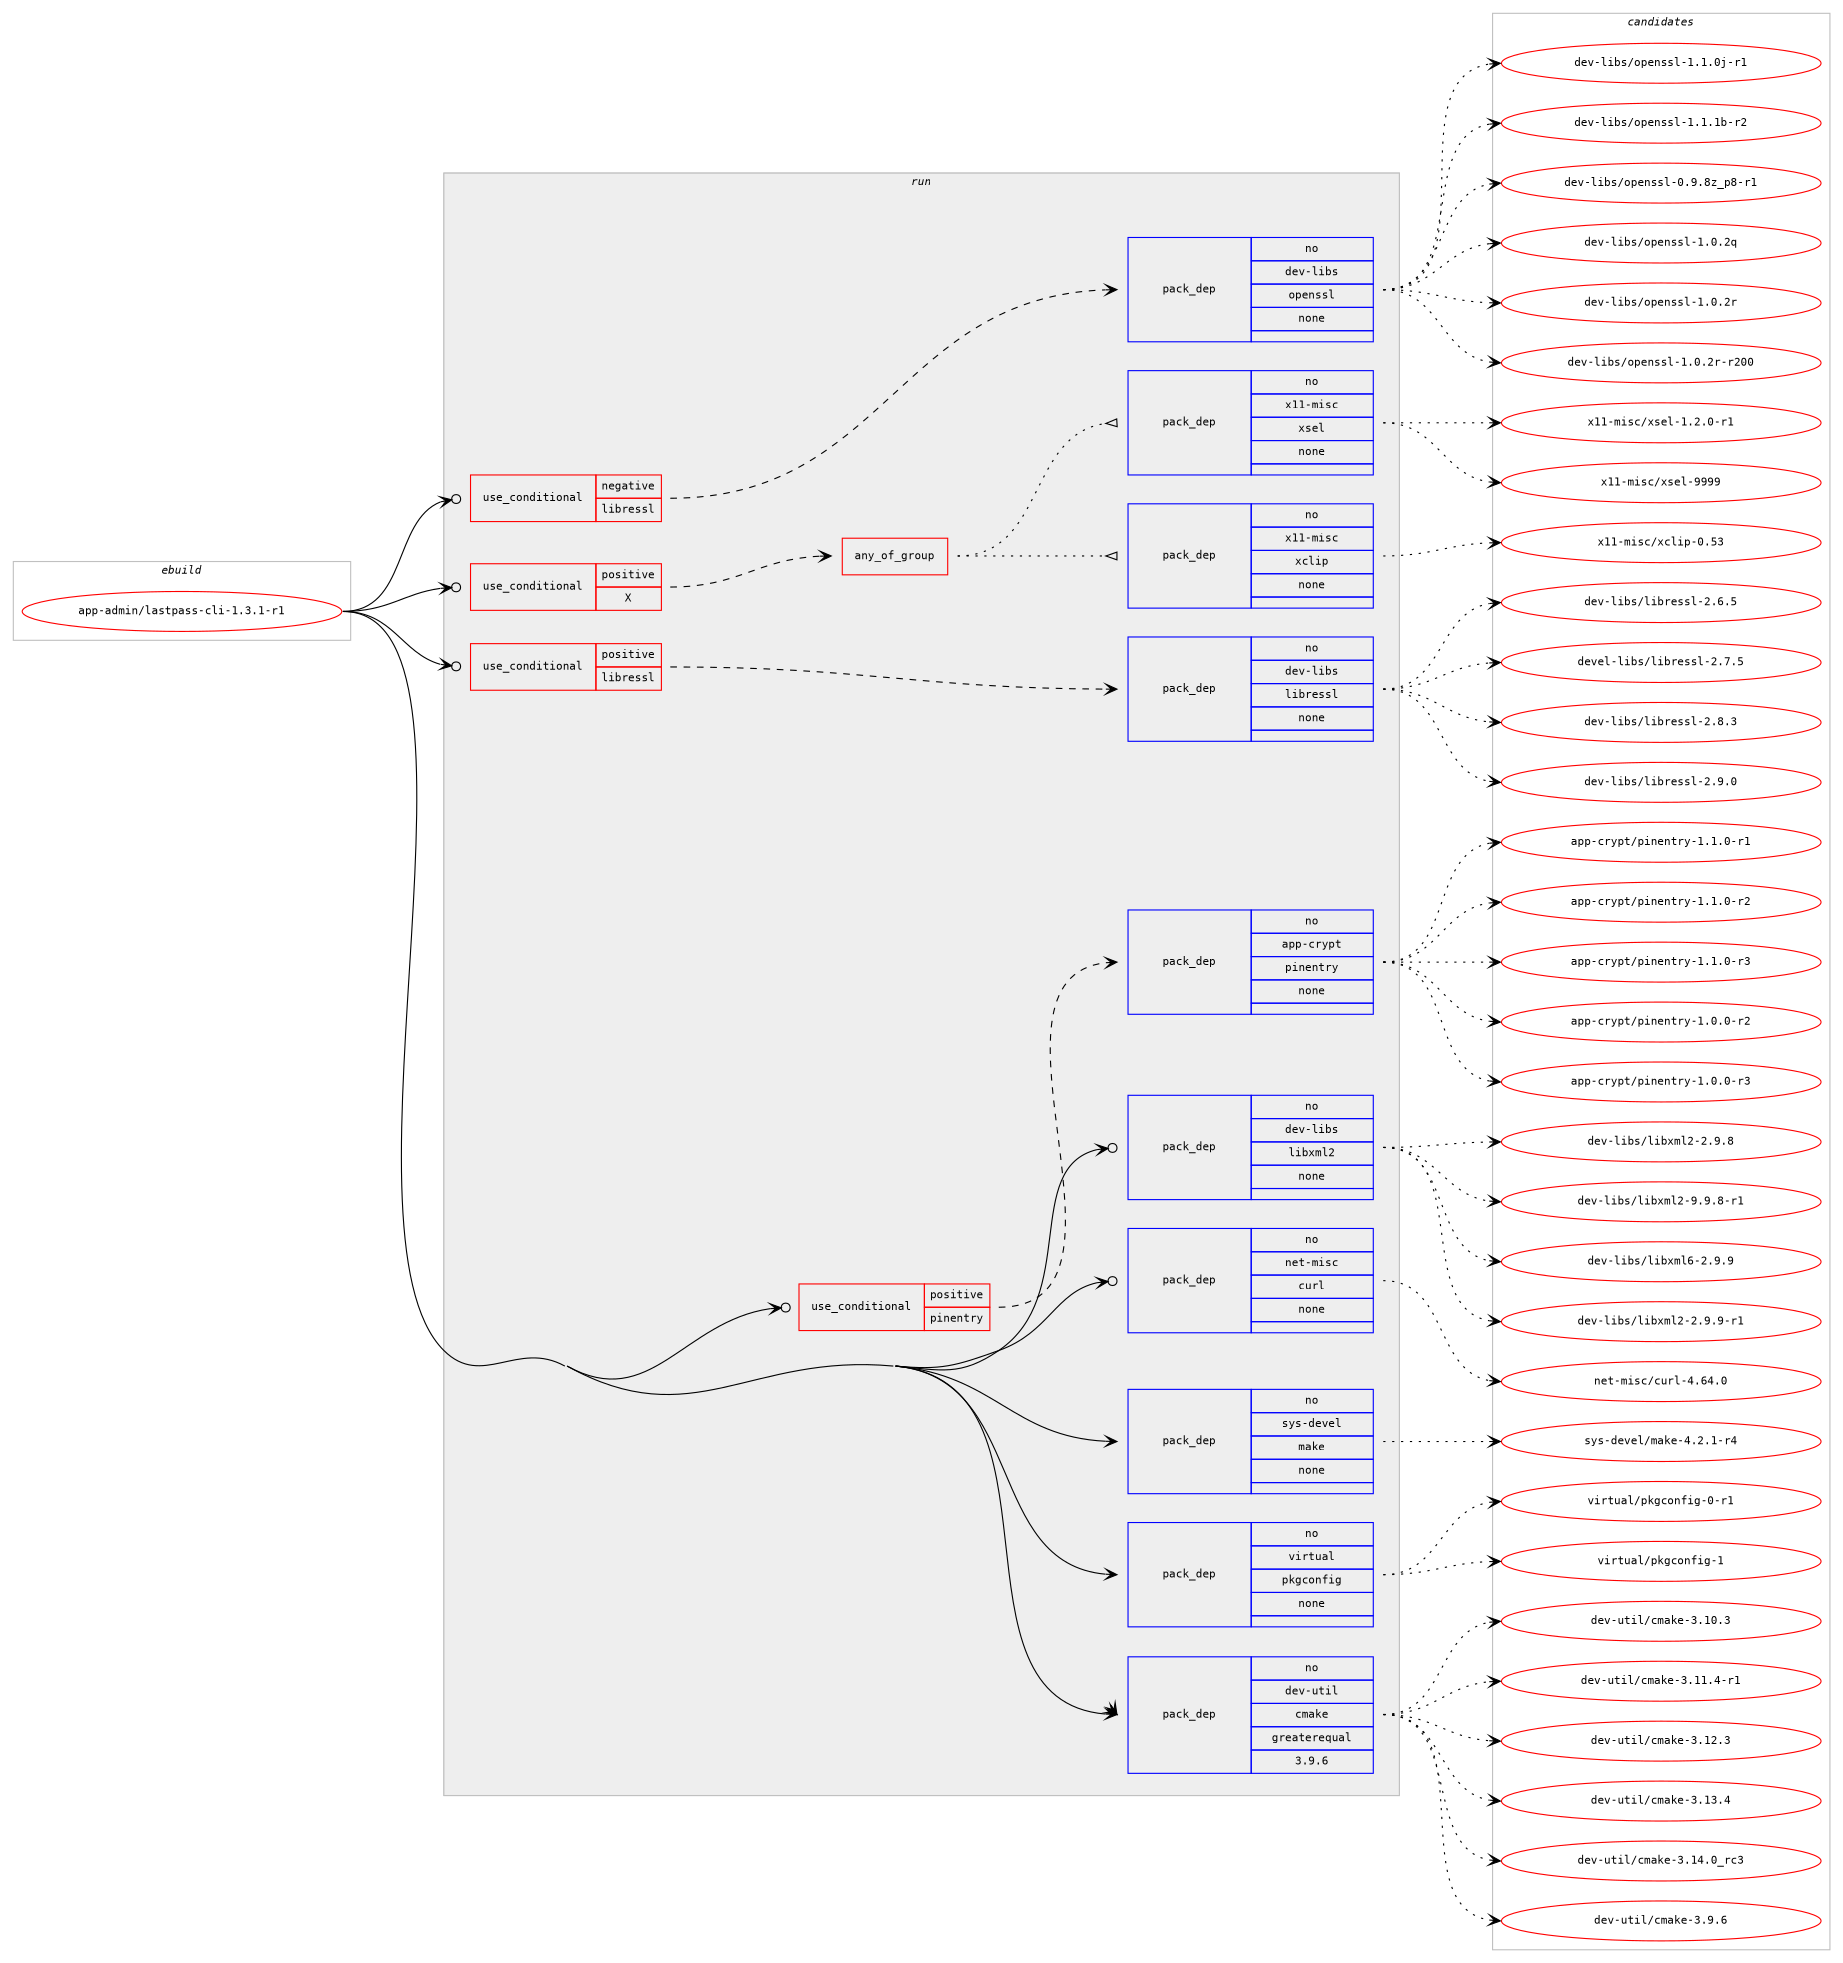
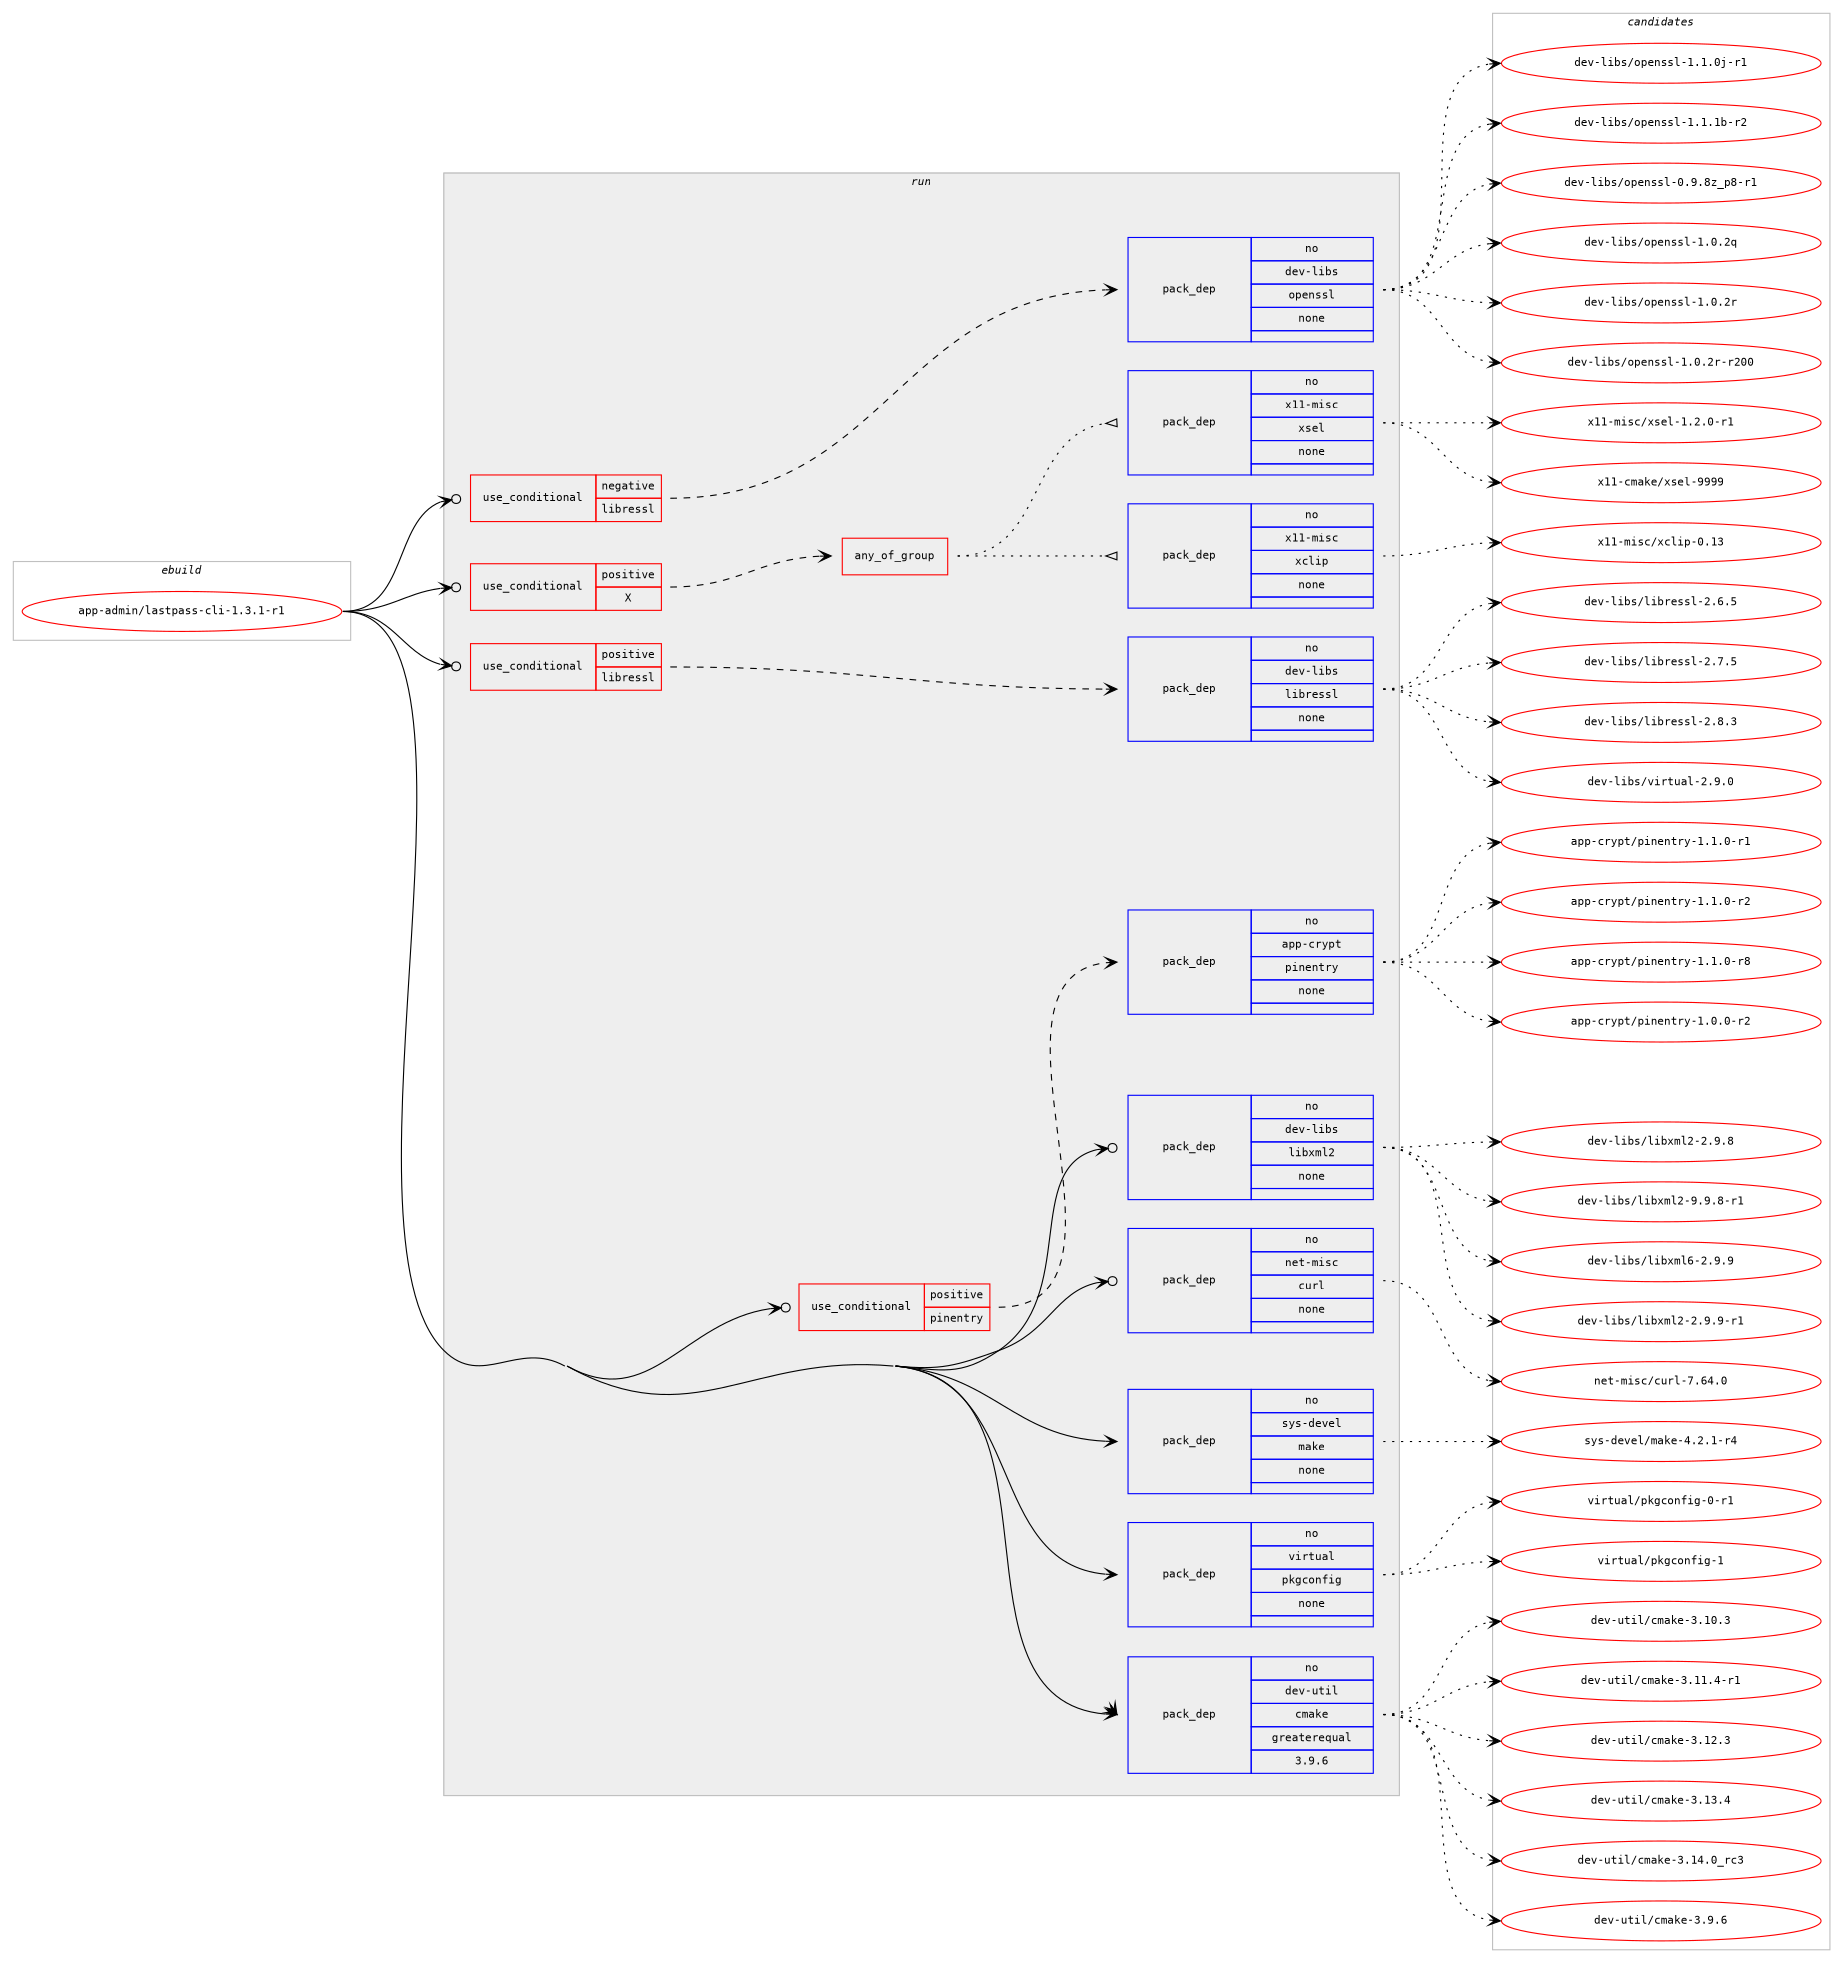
(1661, 483) -> (1661, 483)
(1661, 543) -> (1661, 543)
(1661, 663) -> (1661, 663)
(1661, 782) -> (1661, 782)
(1661, 962) -> (1661, 962)
(1661, 1082) -> none
(1661, 1382) -> (1661, 1382)
